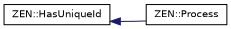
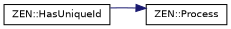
(133, 21) -> (123, 8)
